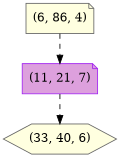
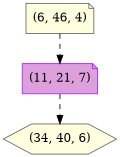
(60, 18) -> (60, 18)
(60, 139) -> (60, 139)
